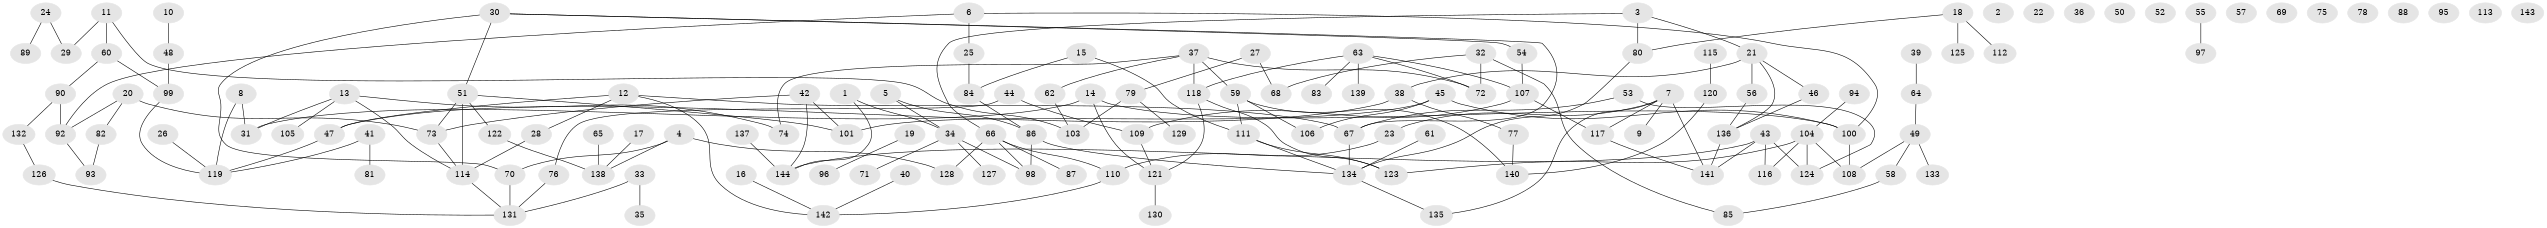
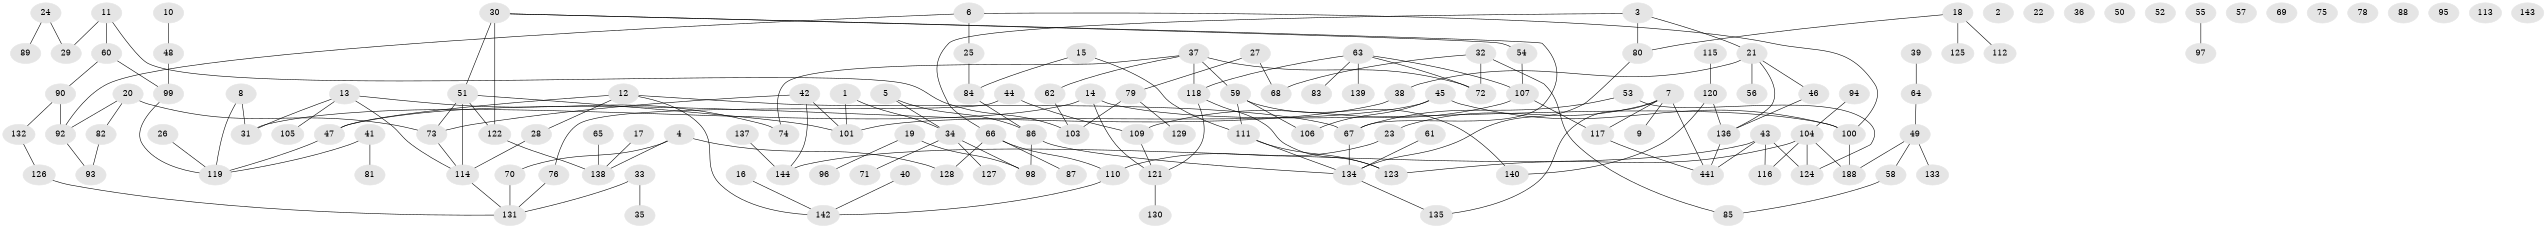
(220, 101) -> (495, 74)
(1736, 117) -> (1718, 116)
(1513, 134) -> none
(864, 149) -> (846, 114)
(1011, 155) -> (978, 156)
(1708, 175) -> (1708, 175)
(1849, 175) -> (1849, 175)
